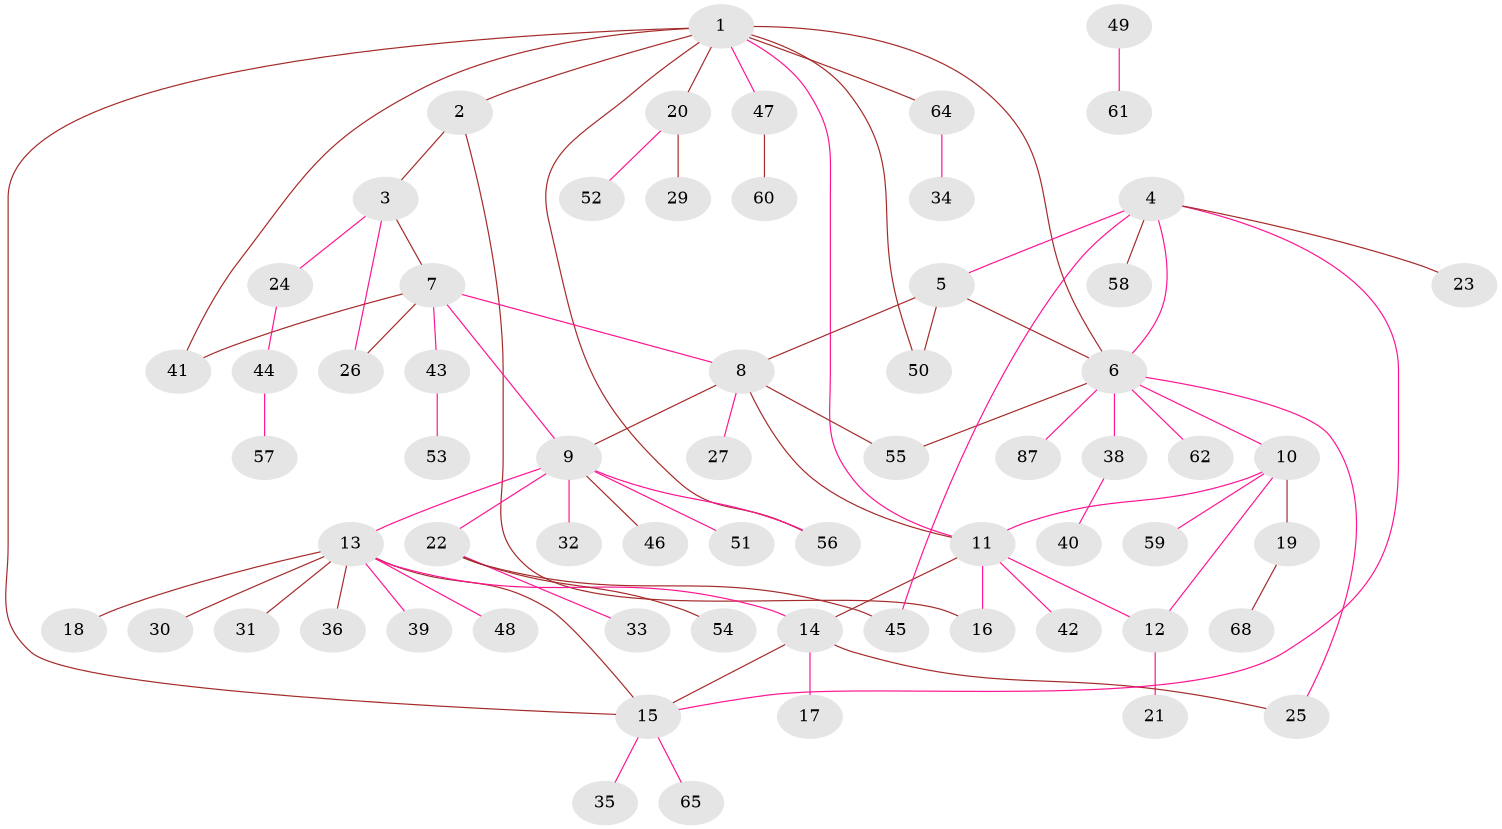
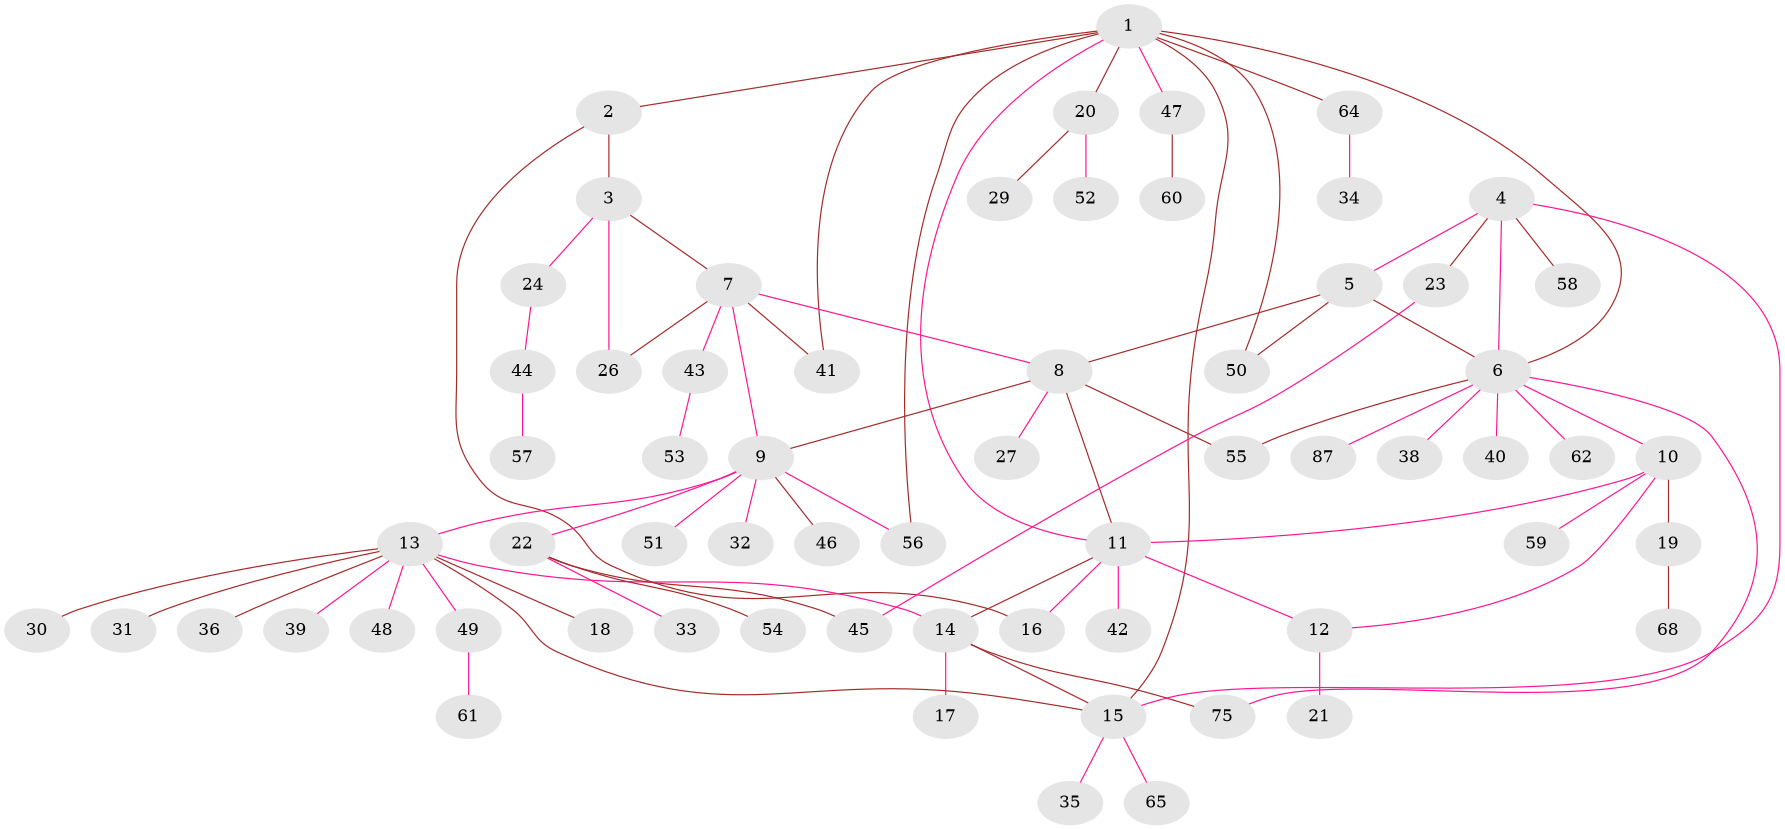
(992, 397) -> (1150, 460)
(1093, 499) -> (1497, 415)
none -> (439, 587)
(1297, 717) -> (1223, 717)
